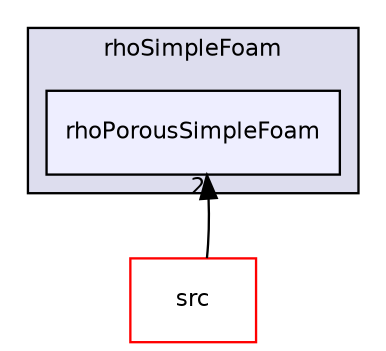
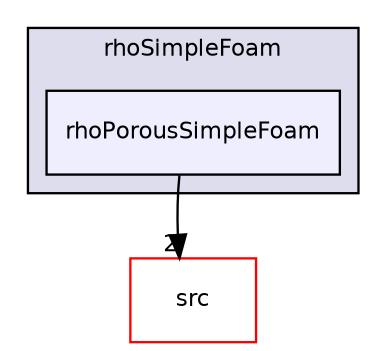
(209, 228) -> (178, 208)
